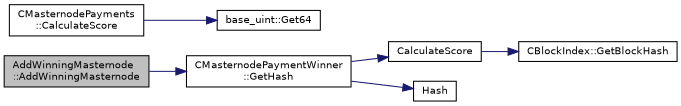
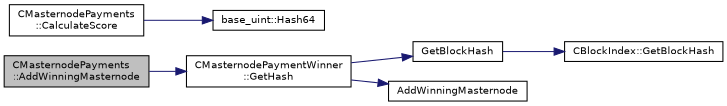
(269, 20) -> (269, 20)
(435, 52) -> (458, 52)
(77, 71) -> (77, 71)
(435, 91) -> (458, 91)
